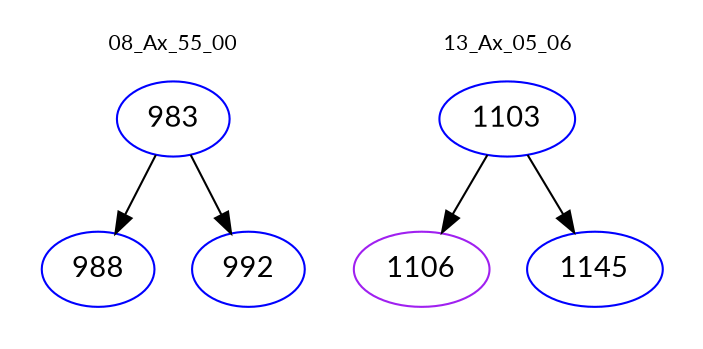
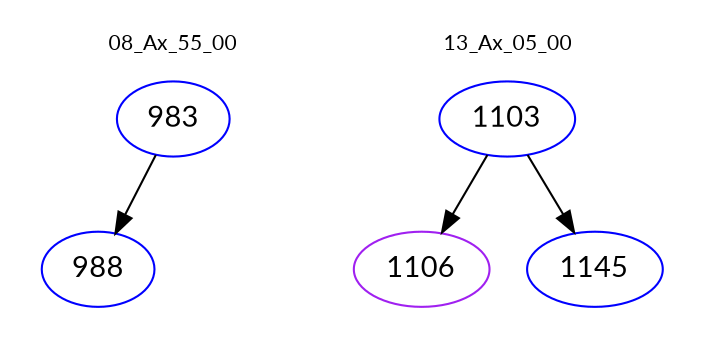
(508, 45) -> (508, 45)
(248, 269) -> none
